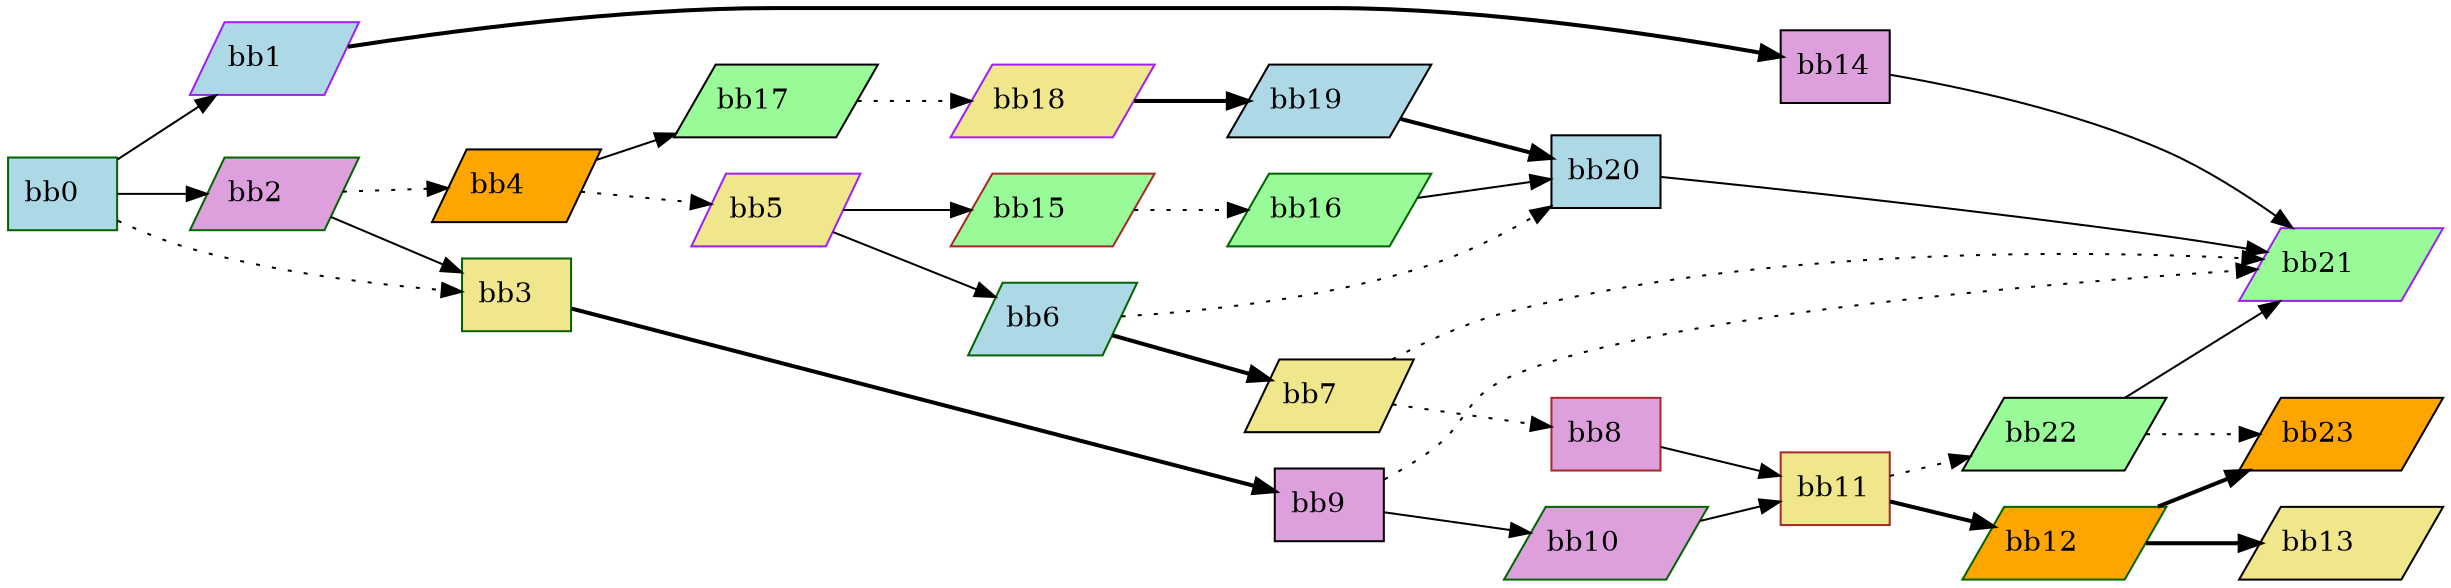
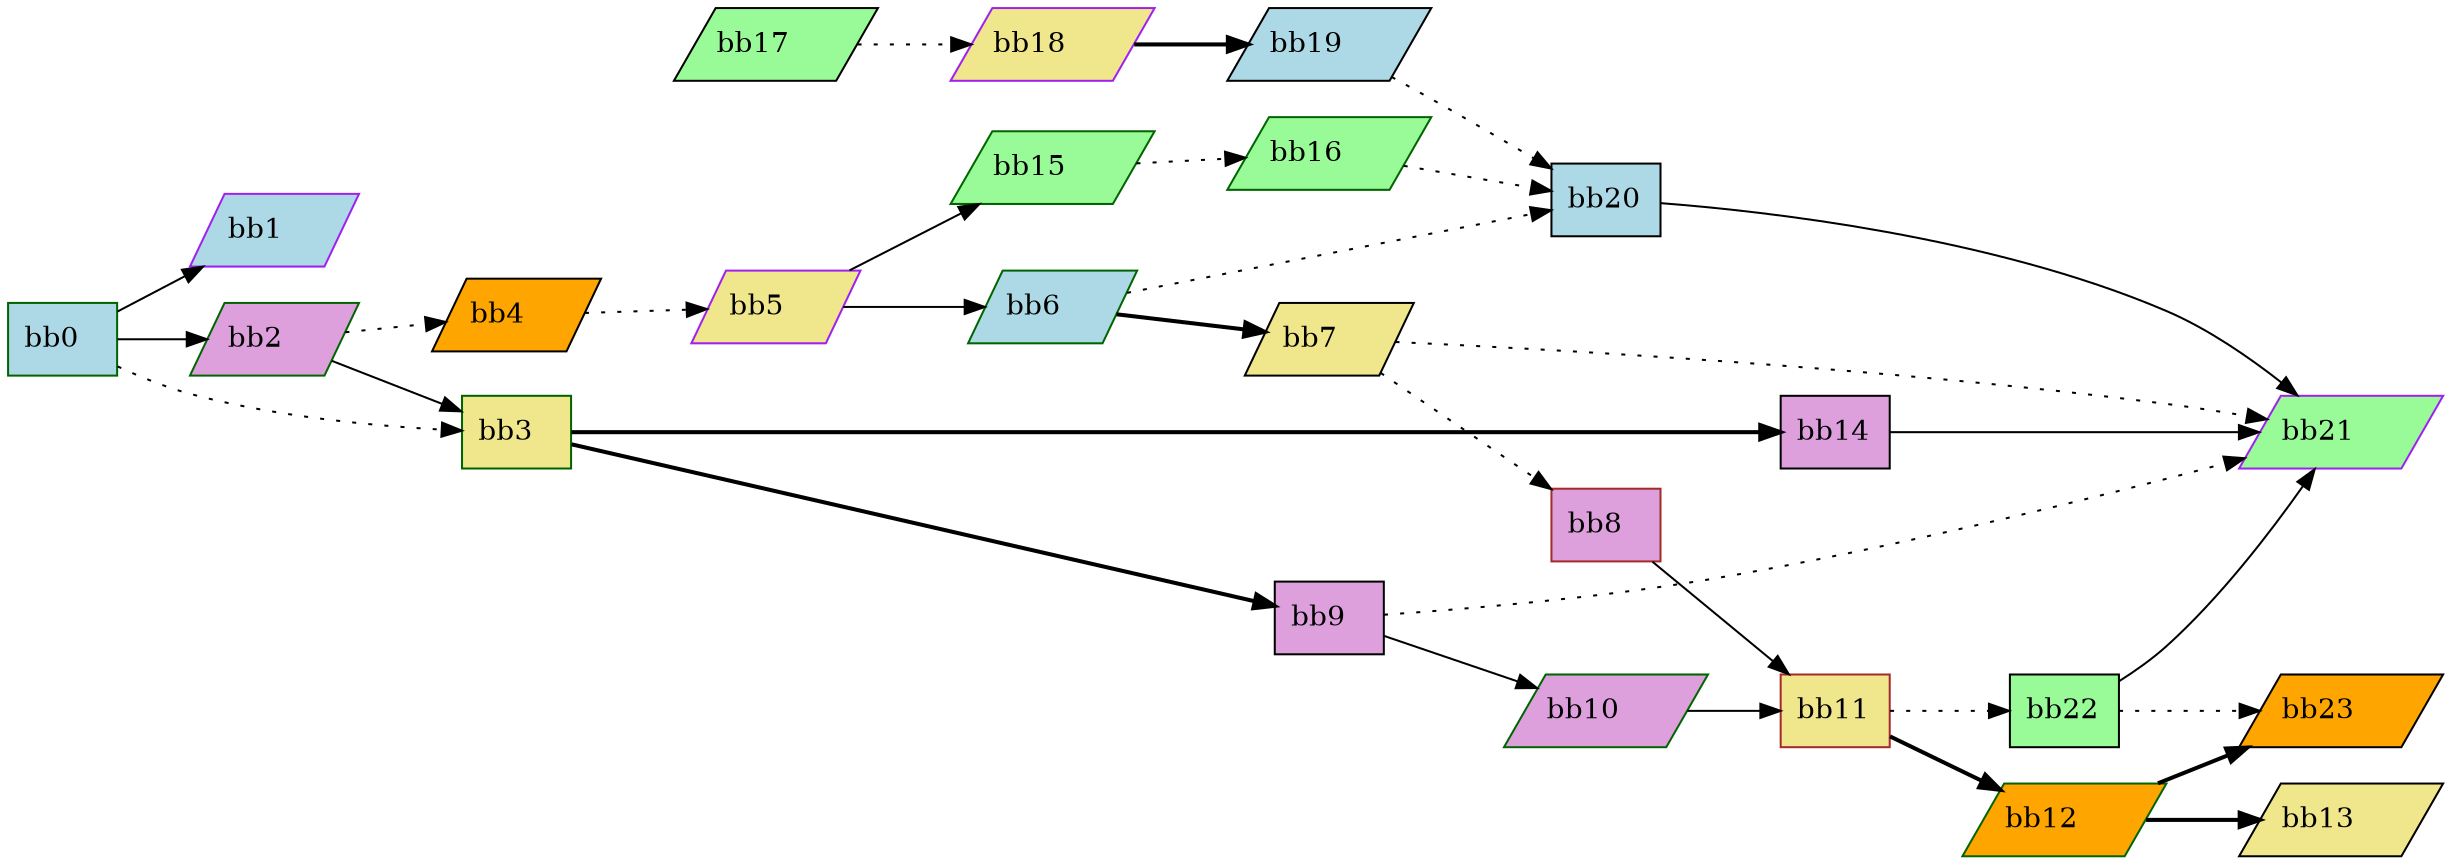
(1055, 8) -> (1166, 432)
(1466, 136) -> (1463, 117)
(626, 150) -> none
(1474, 190) -> (1467, 177)
(1053, 210) -> (1053, 168)
(2064, 434) -> (2064, 711)
